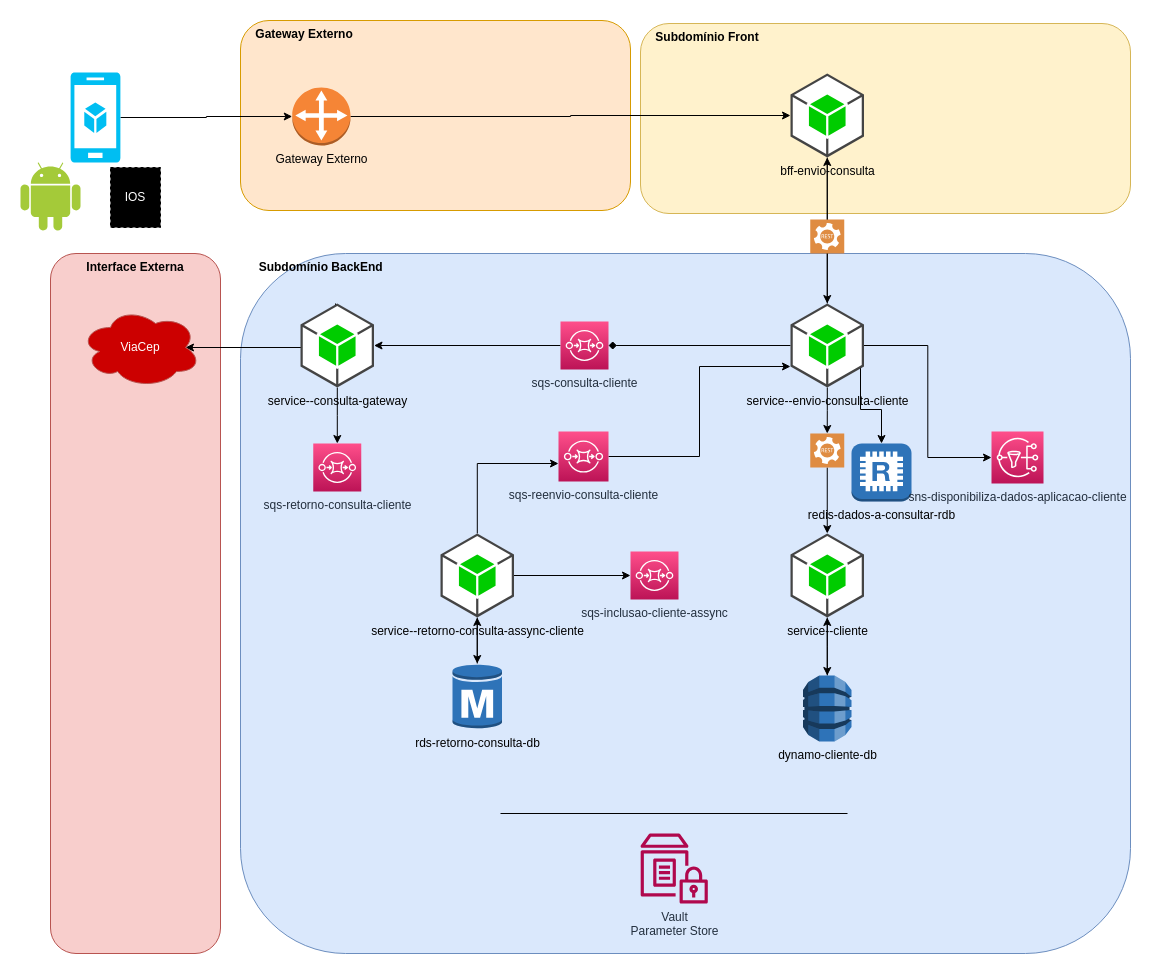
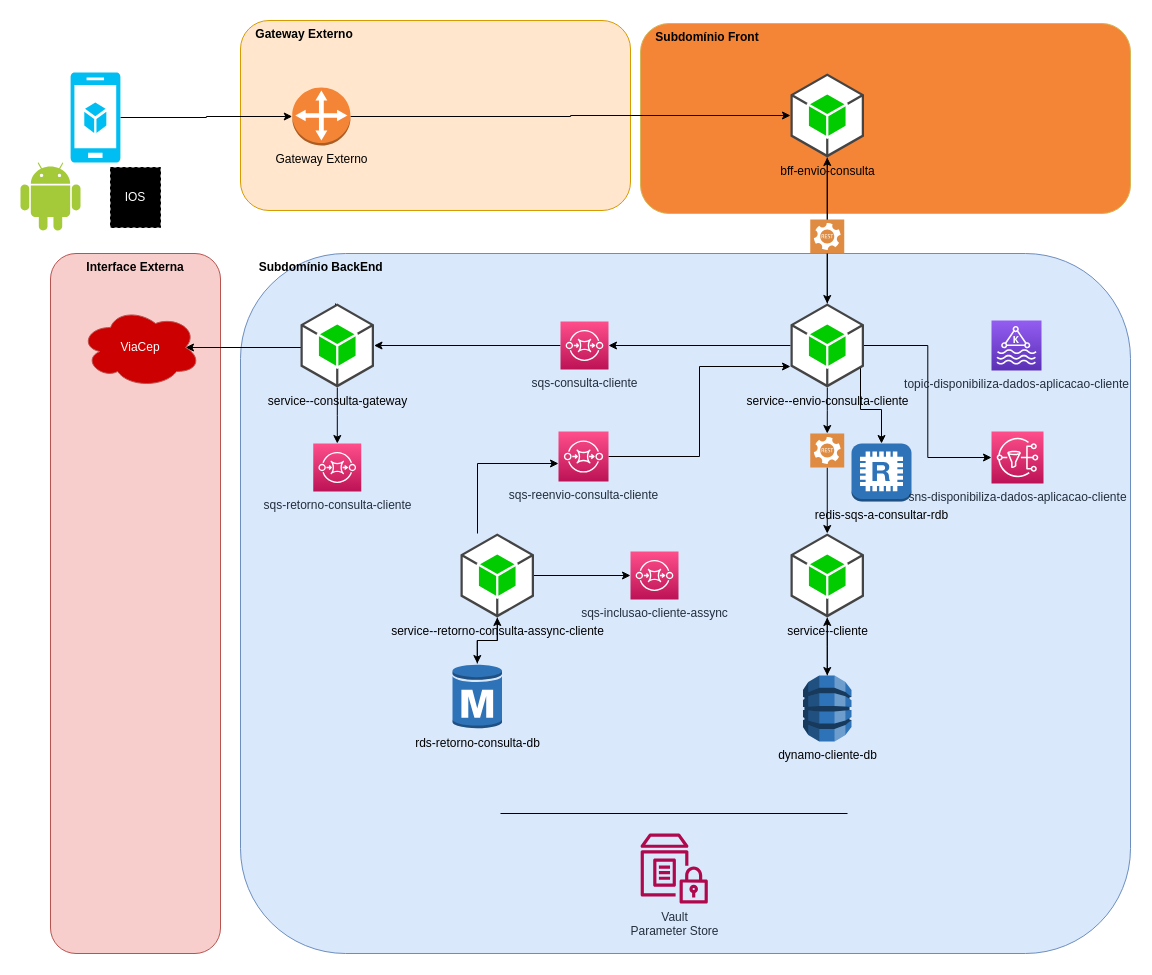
(886, 119) -> (886, 119)
(617, 346) -> (617, 346)
none -> (1017, 346)
(882, 516) -> (882, 516)
(477, 576) -> (497, 576)
